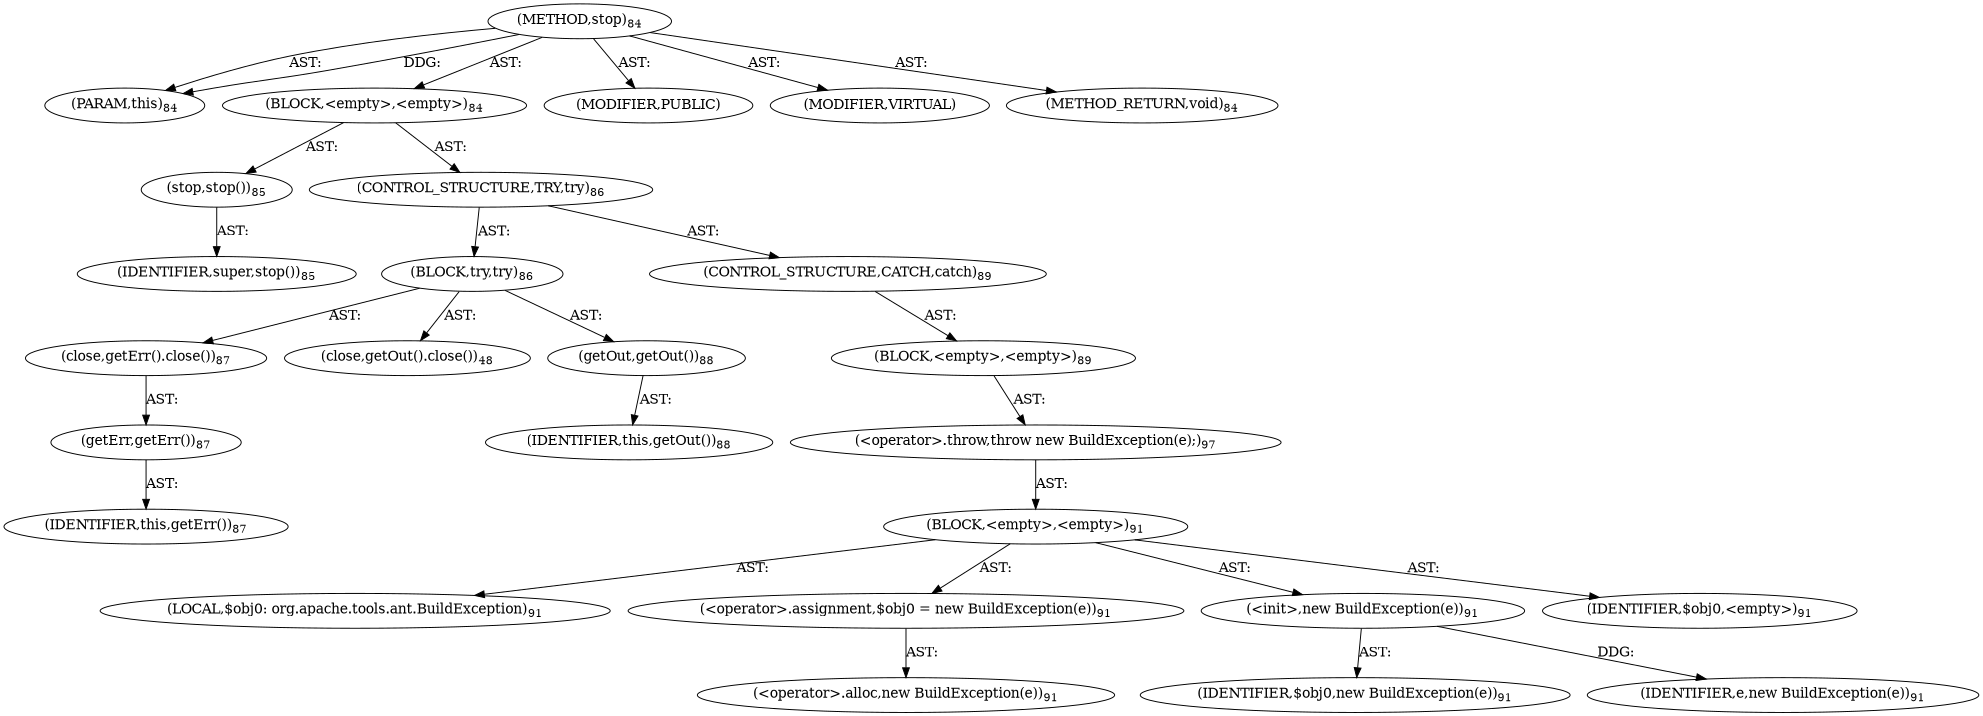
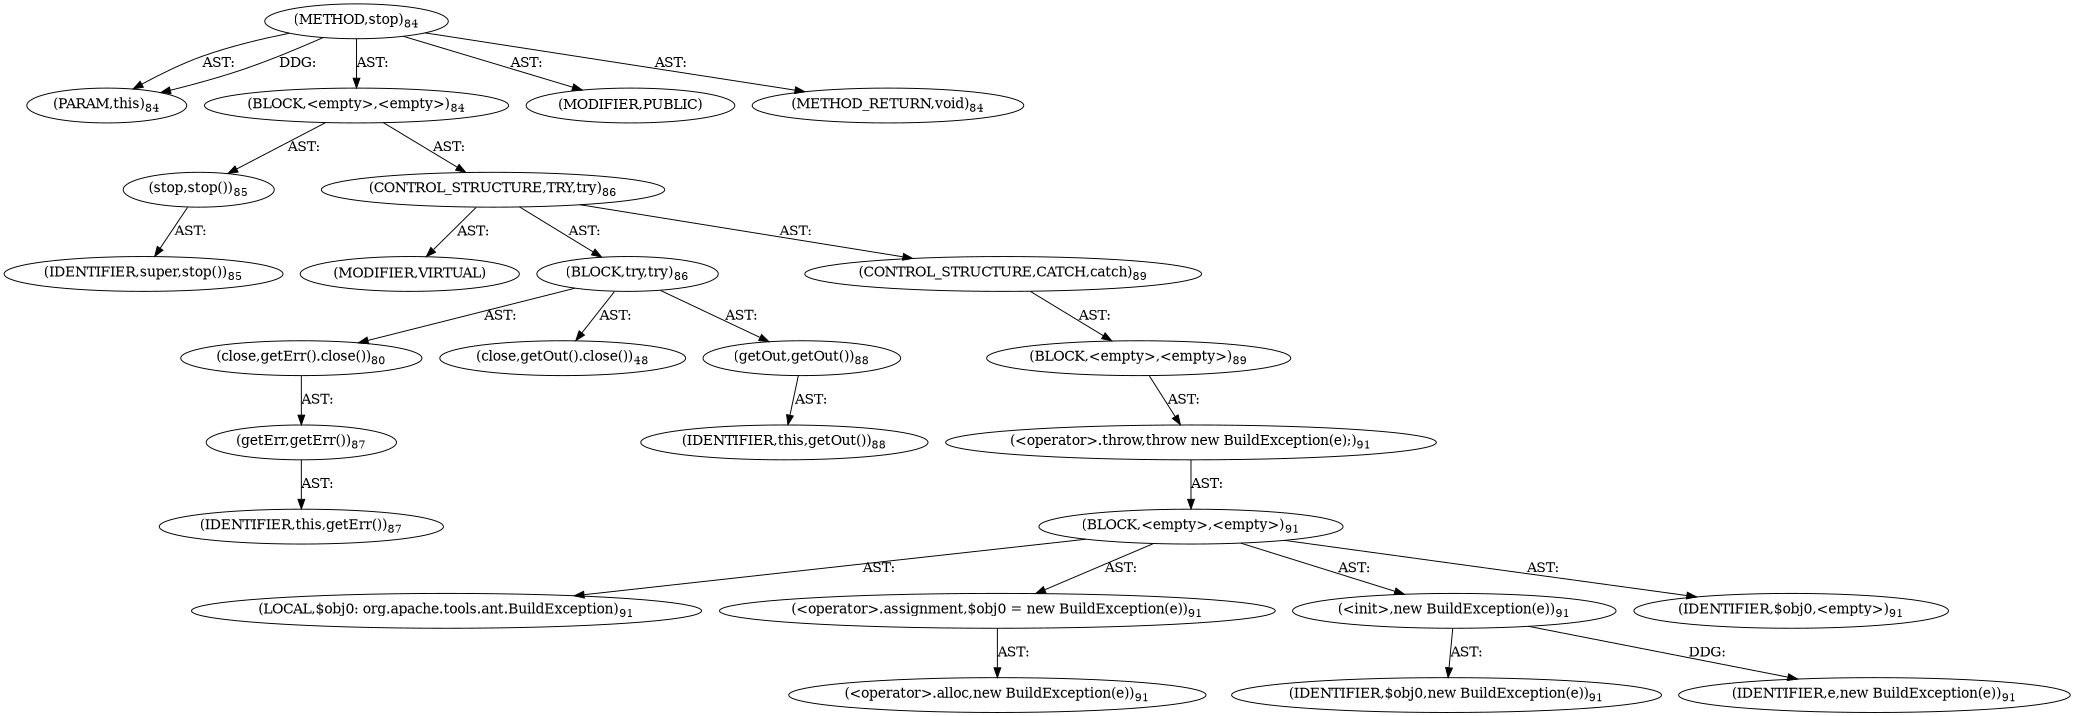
(724, 62) -> (455, 228)
(224, 357) -> (379, 357)
(1209, 441) -> (1364, 441)
